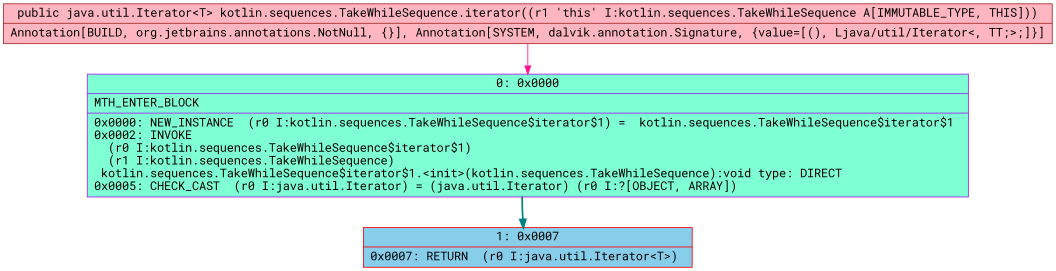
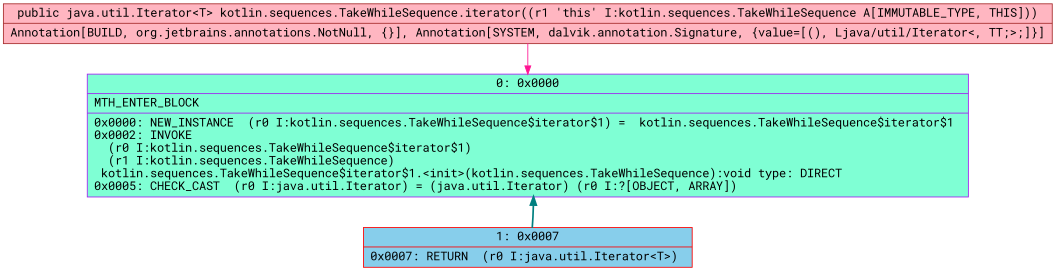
(522, 208) -> (533, 217)
